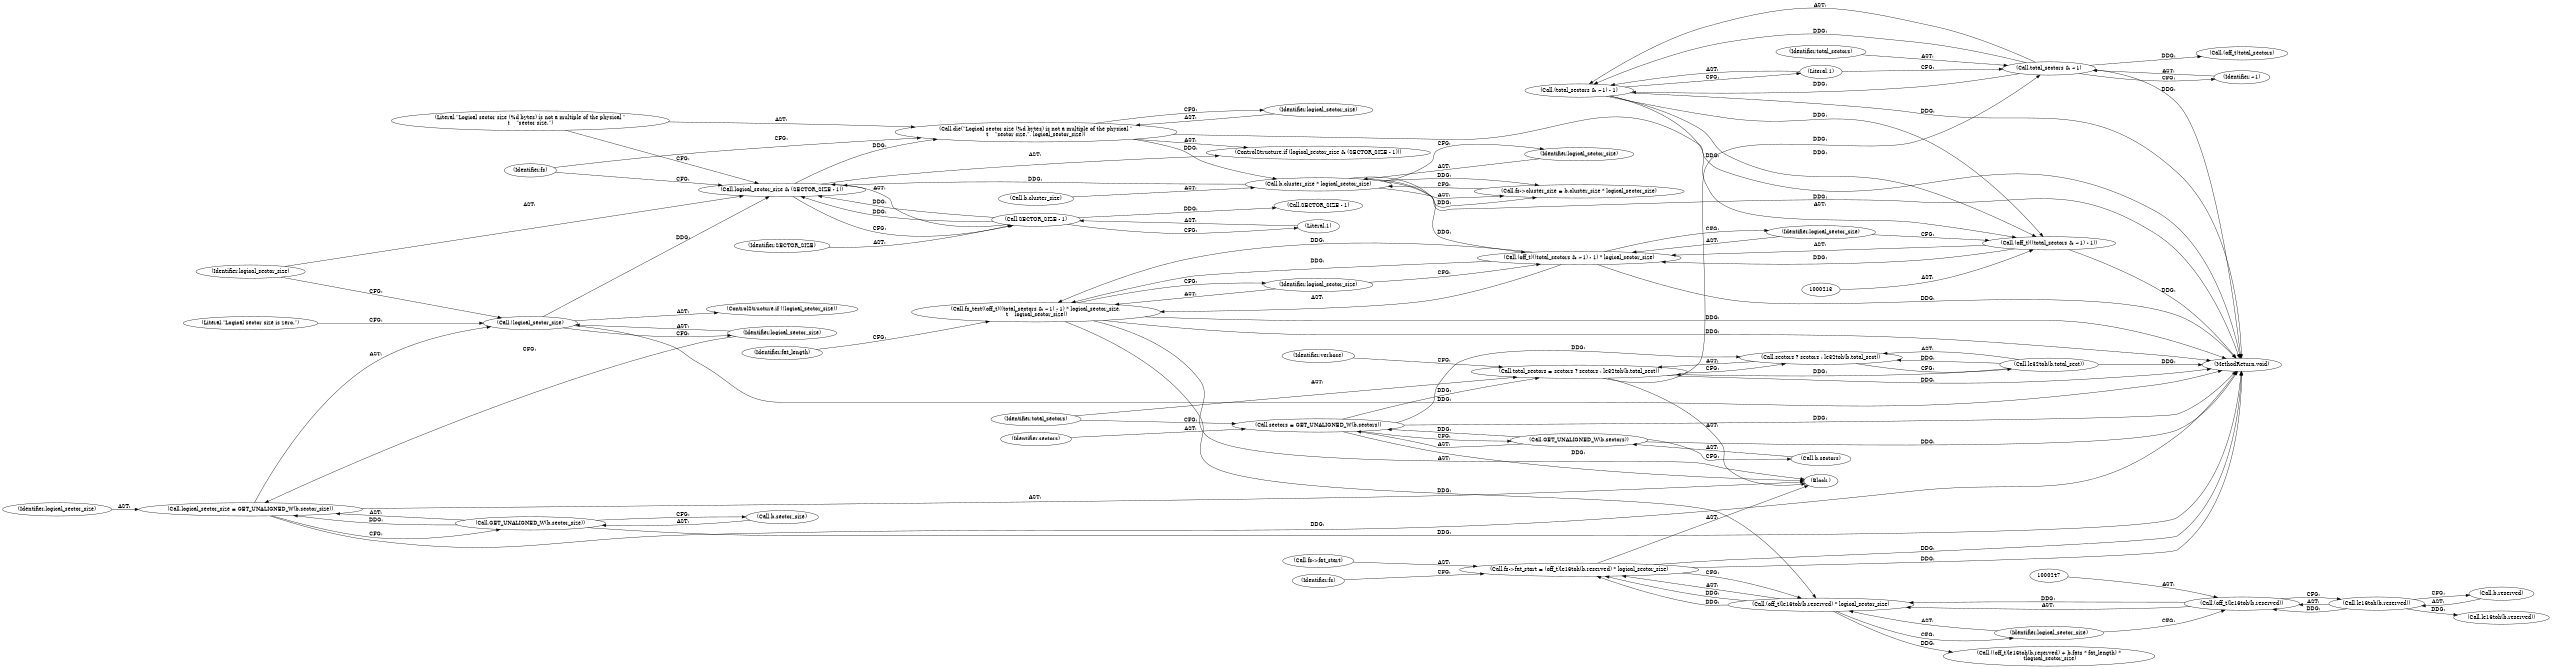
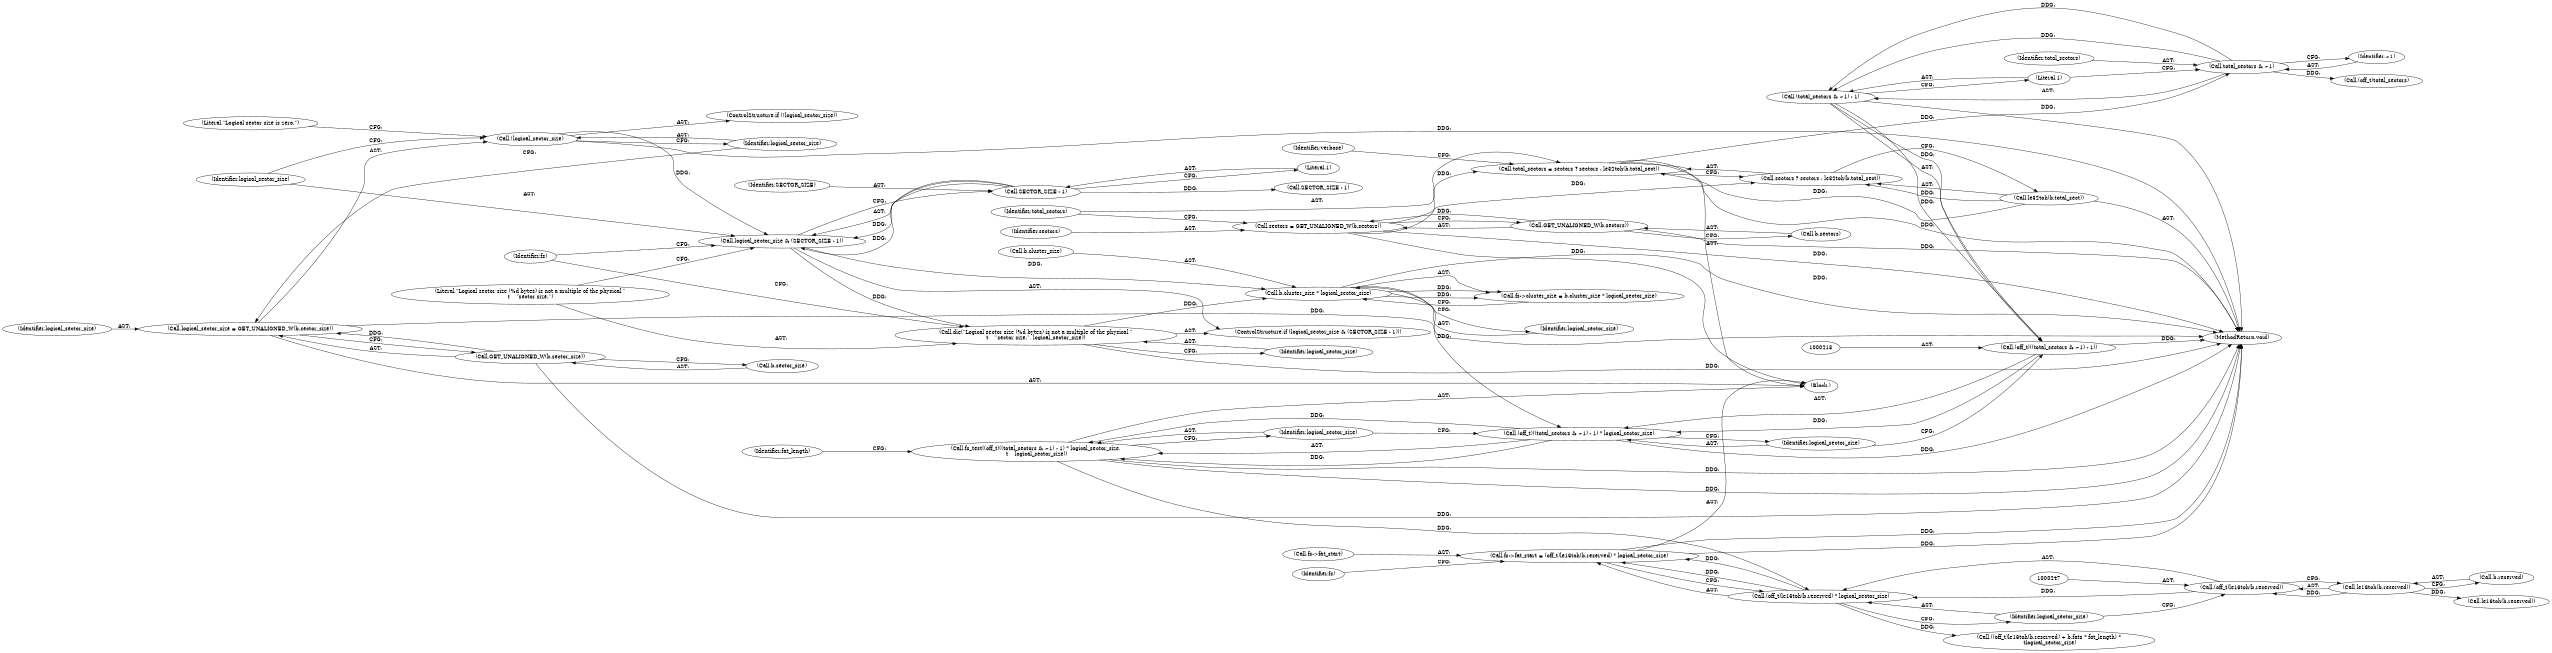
(2210, 181) -> none
(1046, 182) -> (1032, 278)
(2169, 362) -> (2169, 218)
